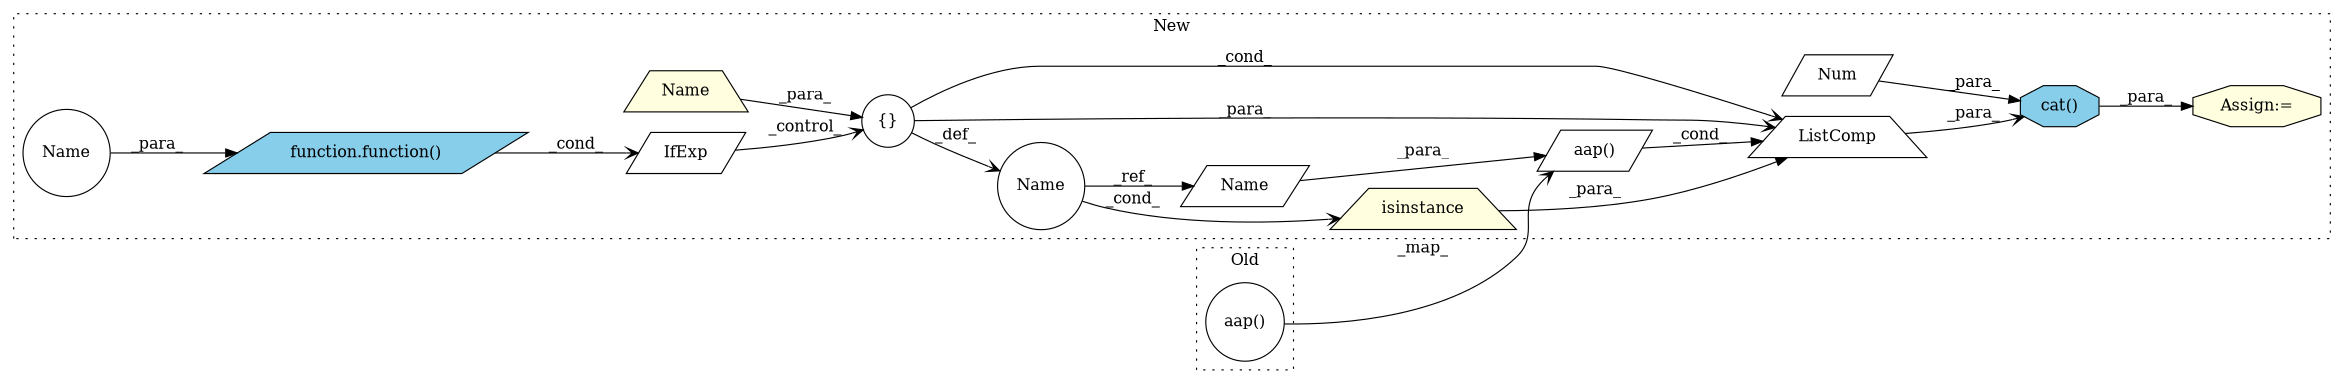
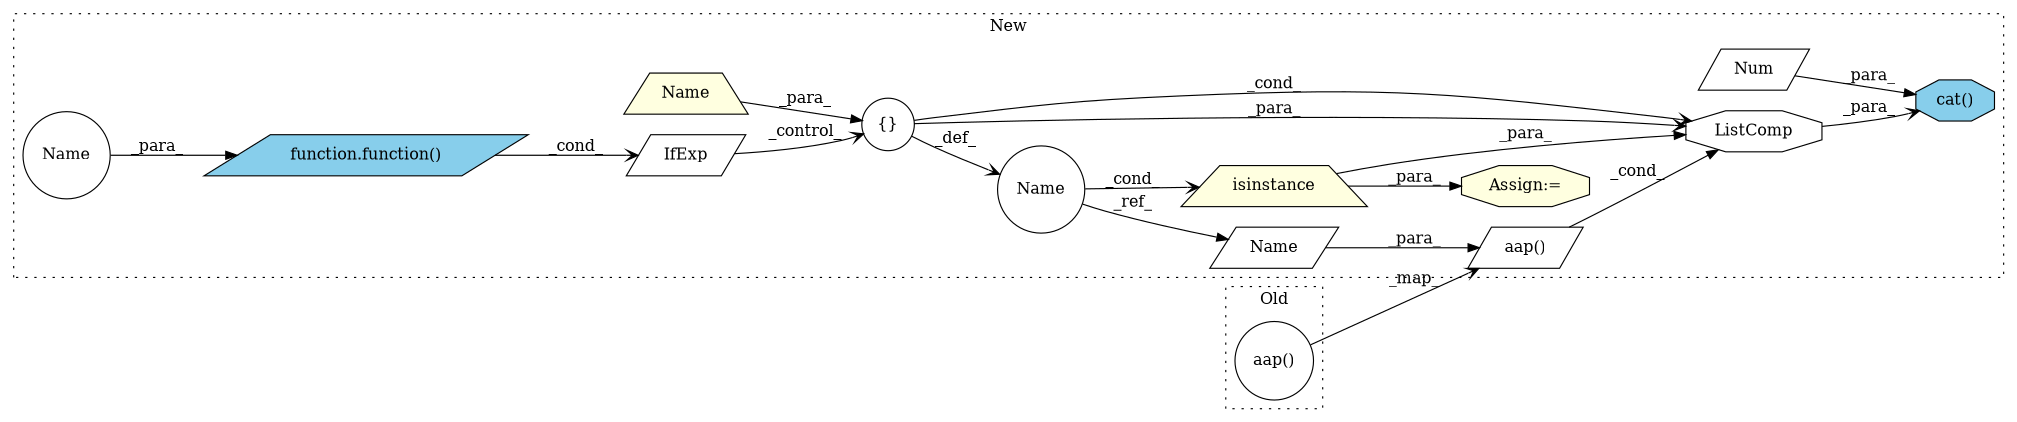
(2140, 106) -> (1399, 186)
(1838, 137) -> (1754, 131)
